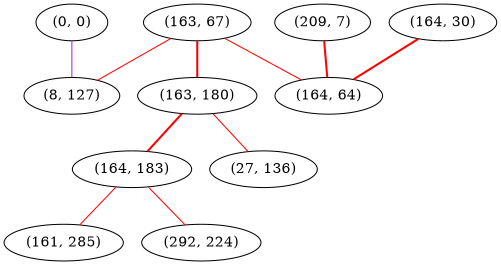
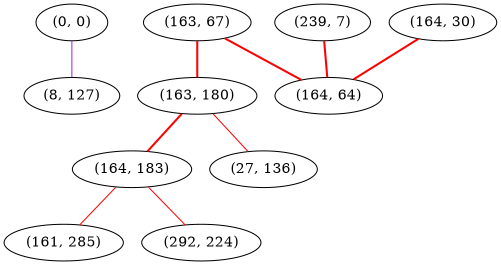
(323, 22) -> (323, 22)
(134, 59) -> none
(263, 59) -> (263, 59)
